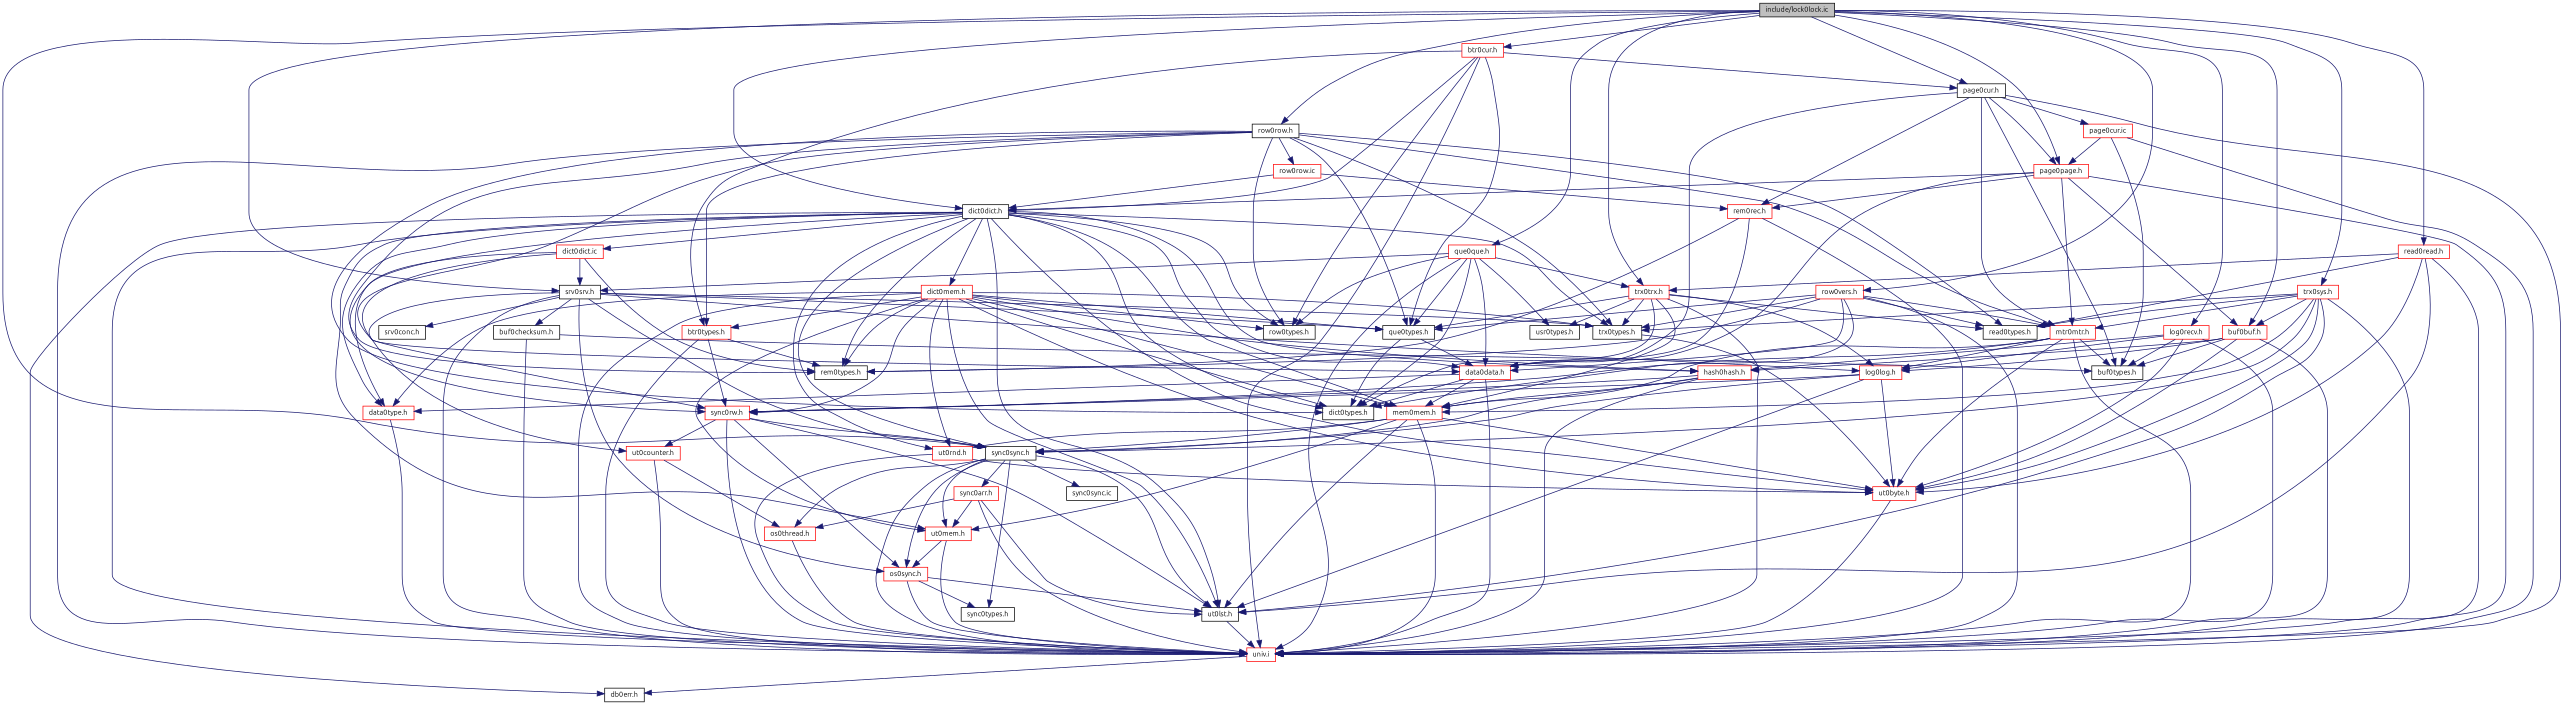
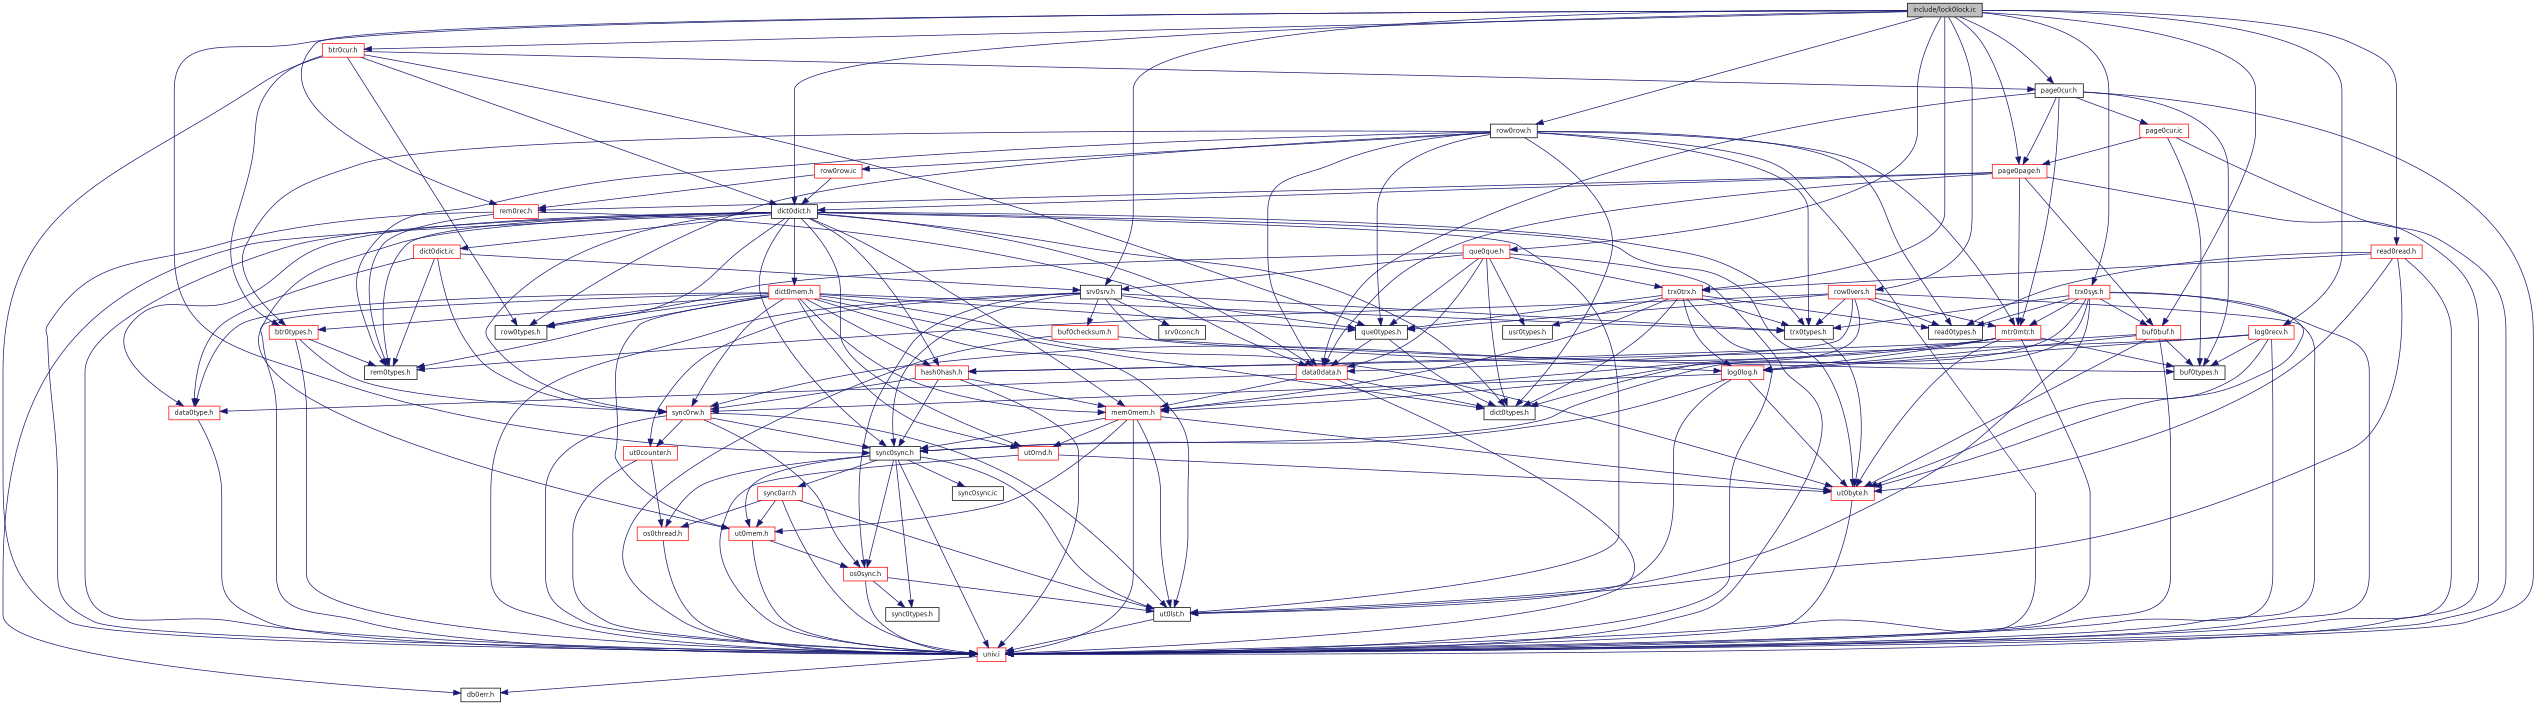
(1869, 149) -> (975, 17)
(527, 332) -> (1085, 332)
